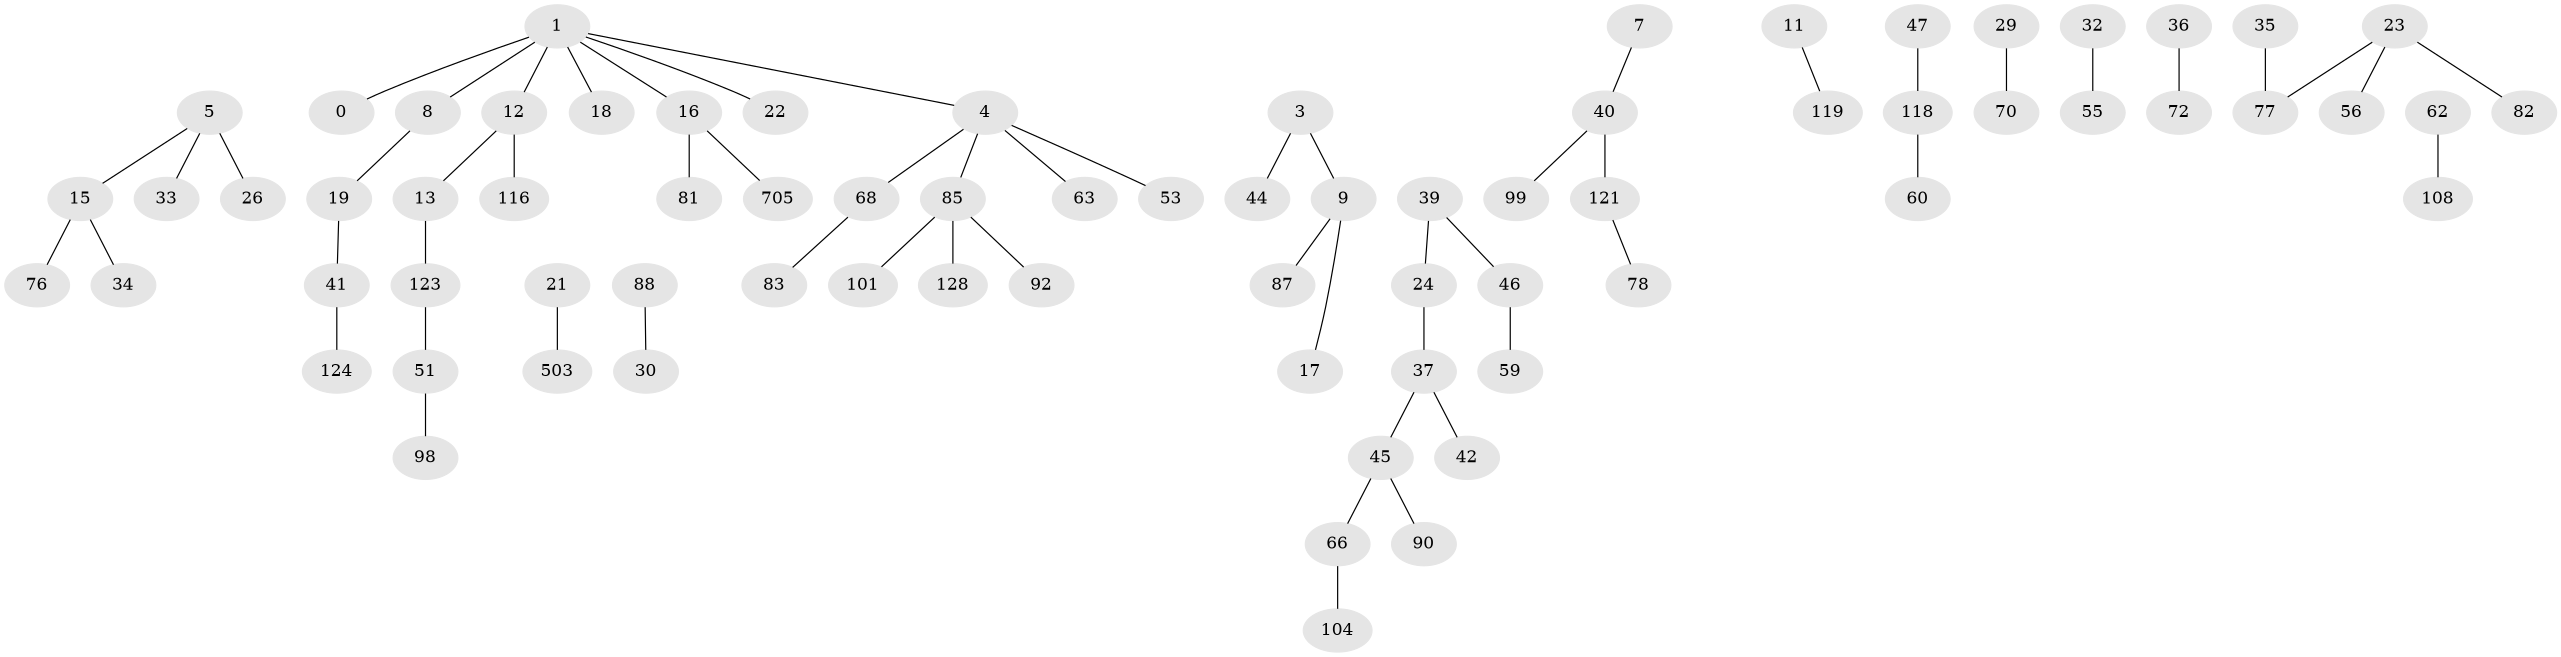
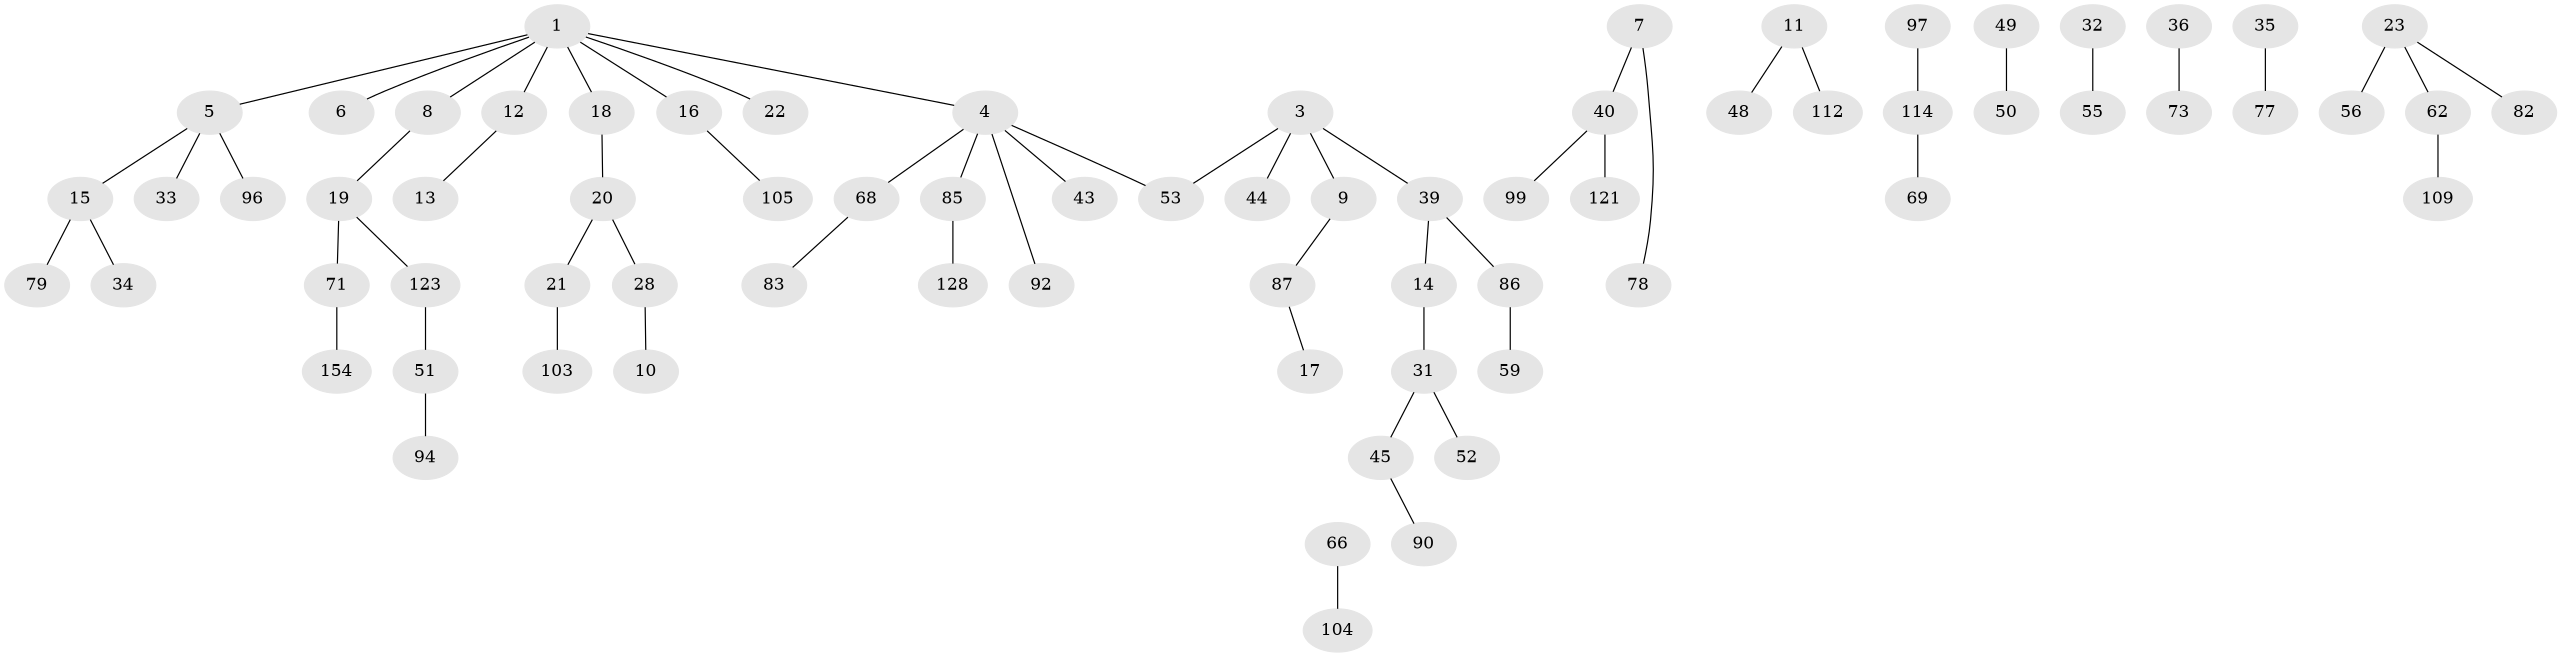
(1918, 26) -> (1918, 26)
(2006, 26) -> (2006, 26)
none -> (384, 70)
(2330, 70) -> (2416, 70)
(342, 113) -> (342, 113)
none -> (1739, 113)
(1828, 113) -> (1828, 113)
(1918, 113) -> (1918, 113)
(2006, 113) -> (2006, 113)
(2179, 113) -> (2179, 113)
none -> (1236, 156)
none -> (1365, 156)
(253, 199) -> (253, 199)
(514, 199) -> none
none -> (603, 199)
(689, 199) -> none
(778, 199) -> (778, 199)
(1085, 199) -> (1085, 199)
(1918, 199) -> (1918, 199)
(2438, 199) -> (2438, 199)
(426, 242) -> (382, 242)
(997, 242) -> (1013, 199)
(1622, 242) -> (1653, 156)
(37, 285) -> (37, 285)
(337, 285) -> (337, 285)
(645, 285) -> (645, 285)
(863, 285) -> none
(1424, 285) -> (1424, 285)
(1510, 285) -> (1510, 285)
(1330, 286) -> (1296, 329)
(337, 372) -> (337, 372)
(557, 372) -> (557, 372)
(646, 372) -> (646, 372)
(1424, 372) -> (1424, 372)
(426, 458) -> (426, 458)
(1467, 458) -> (1467, 458)
(1359, 501) -> none
